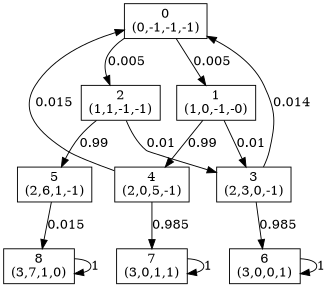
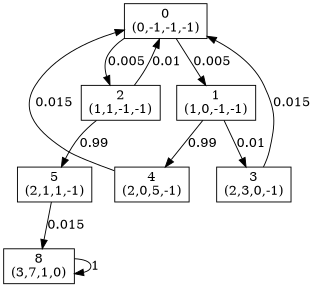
(216, 103) -> (216, 103)
(292, 103) -> (292, 103)
(159, 155) -> (146, 67)
(55, 185) -> (55, 185)
(152, 266) -> none
(265, 266) -> none
